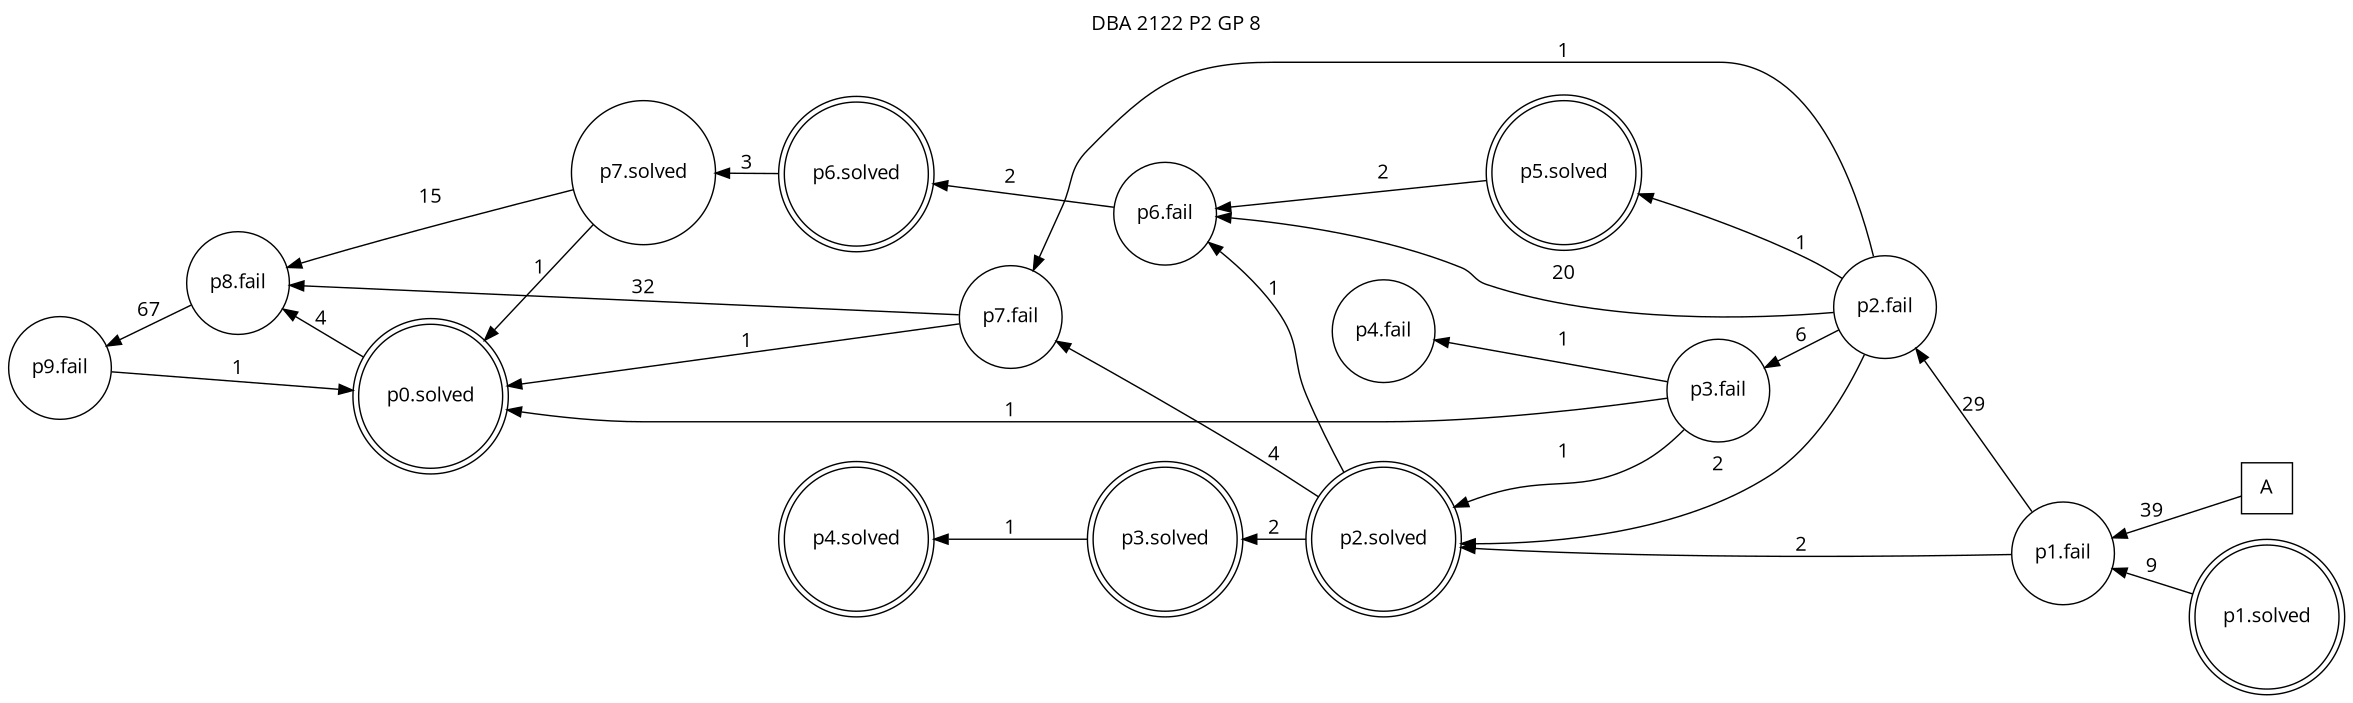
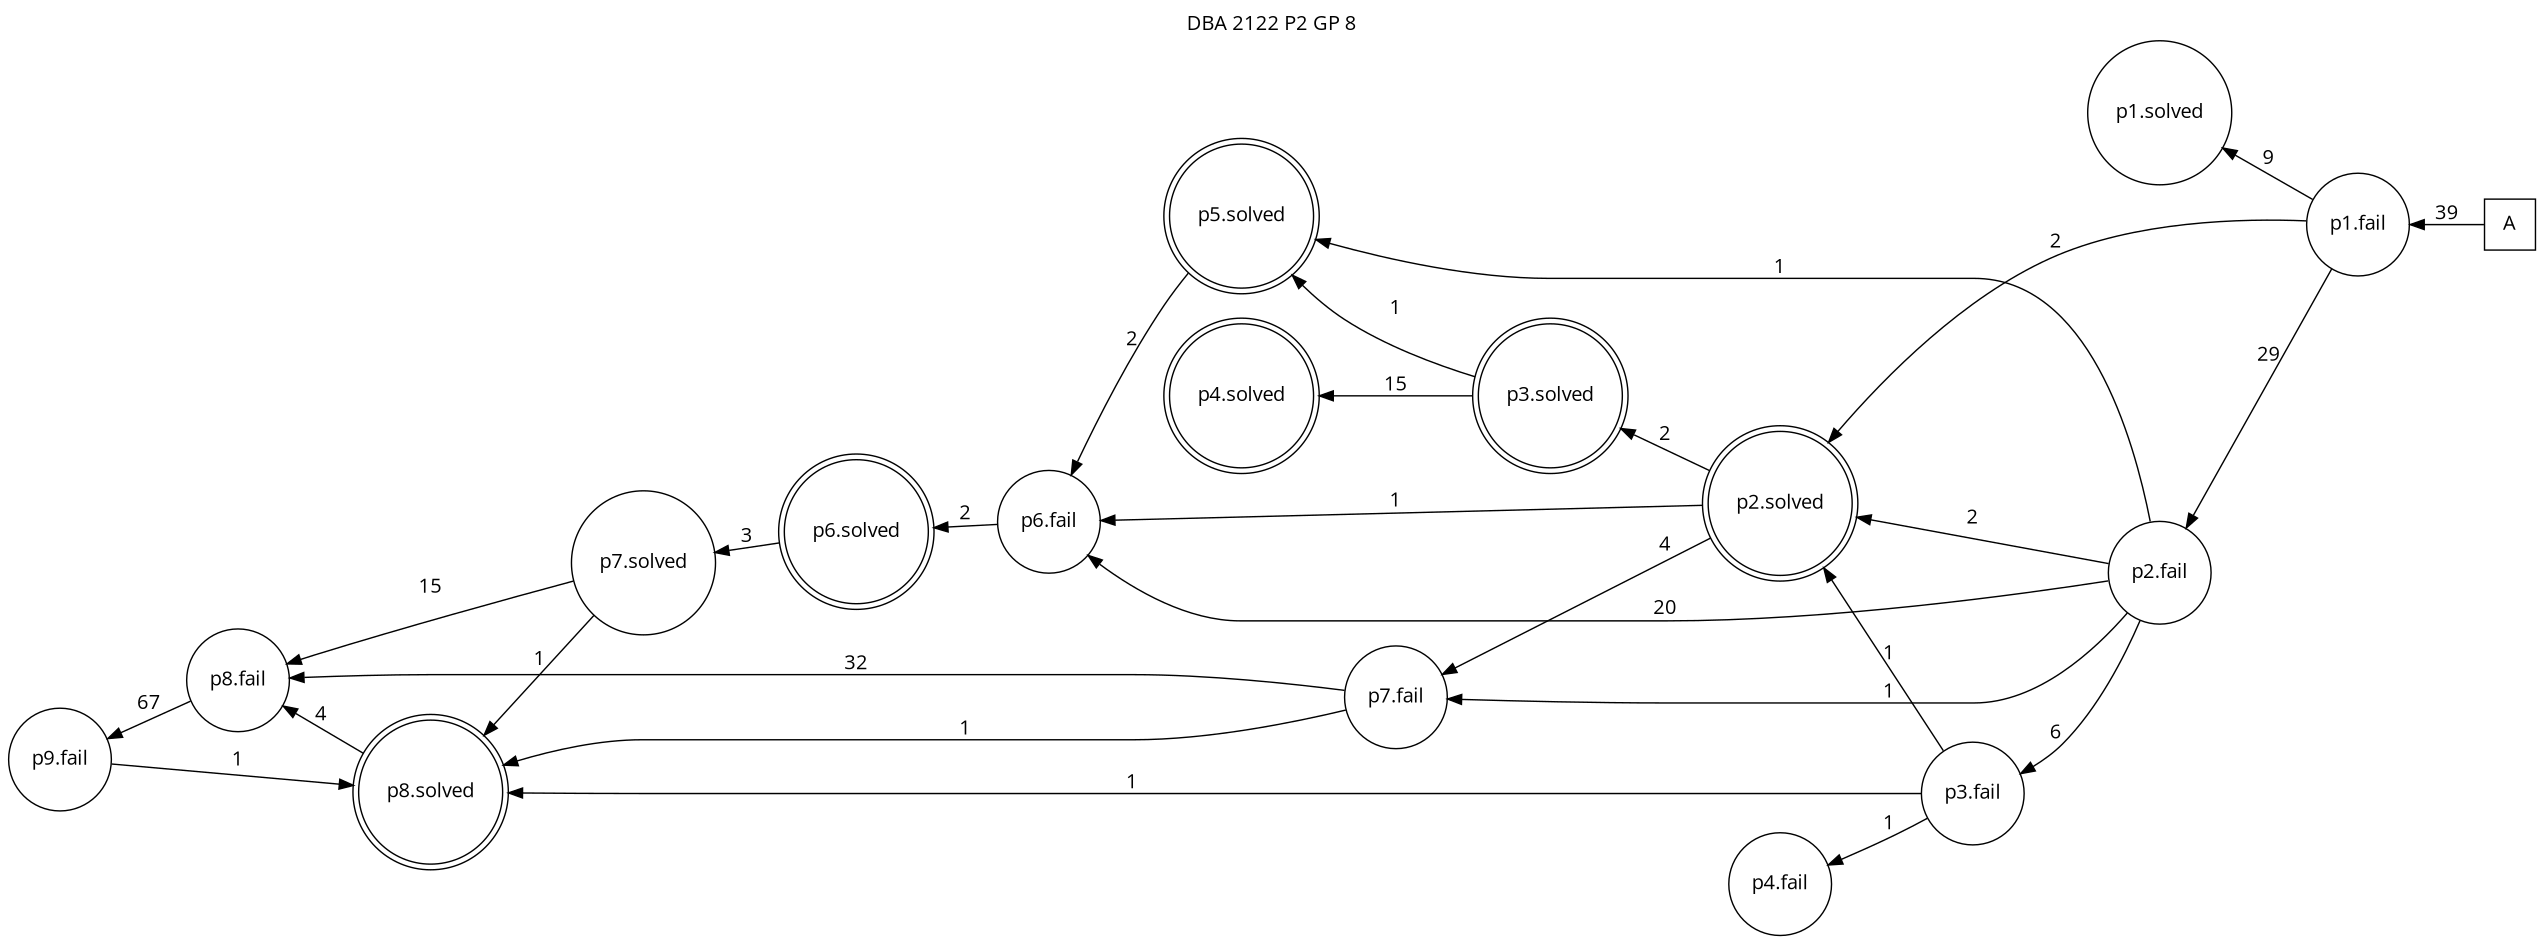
none -> (1383, 341)
(431, 396) -> (431, 792)
(1011, 529) -> (1396, 385)
(2160, 584) -> (2274, 177)
(2267, 617) -> (2160, 113)
